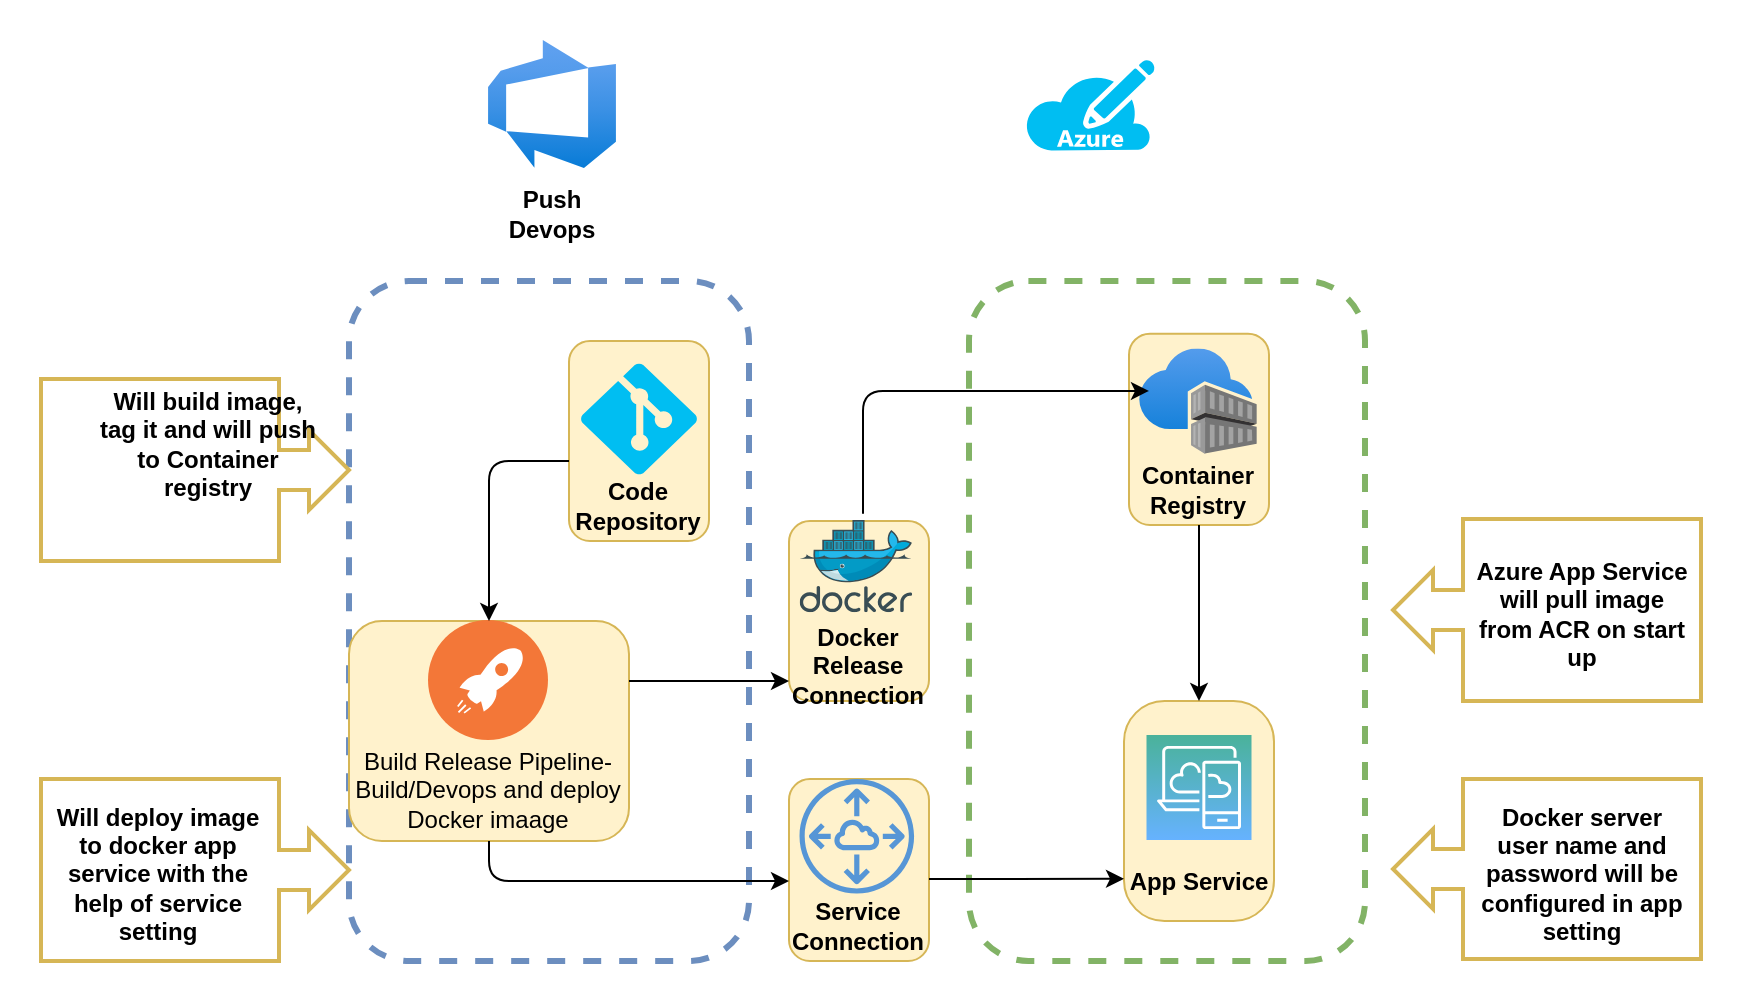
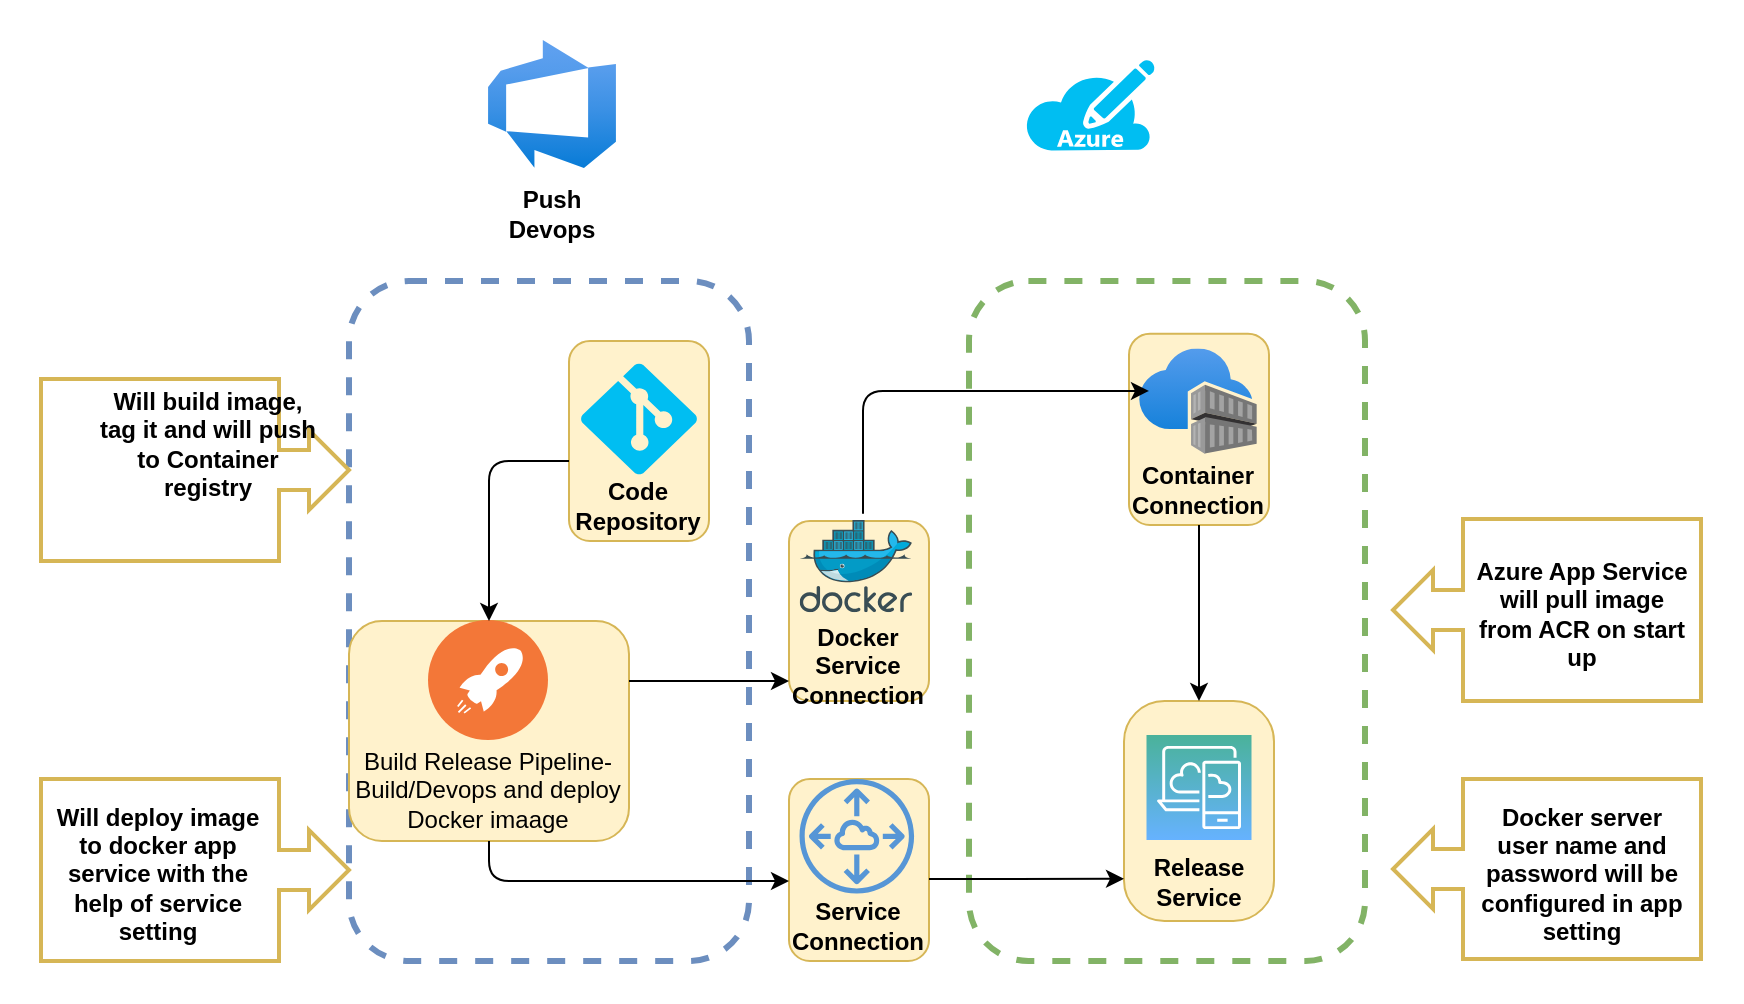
(1199, 491) -> (1199, 491)
(859, 667) -> (859, 667)
(1200, 883) -> (1200, 883)
